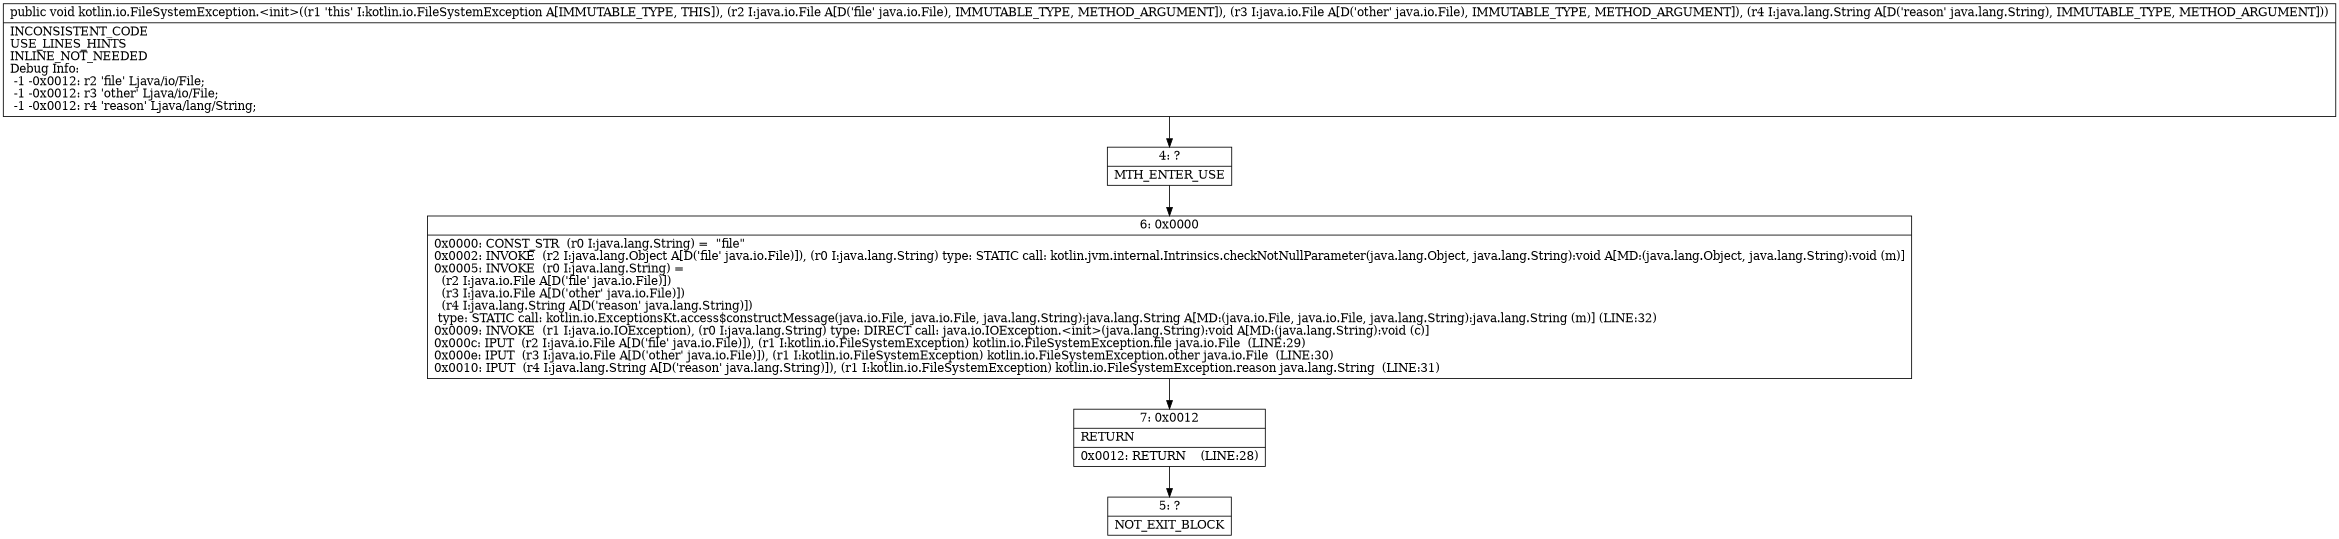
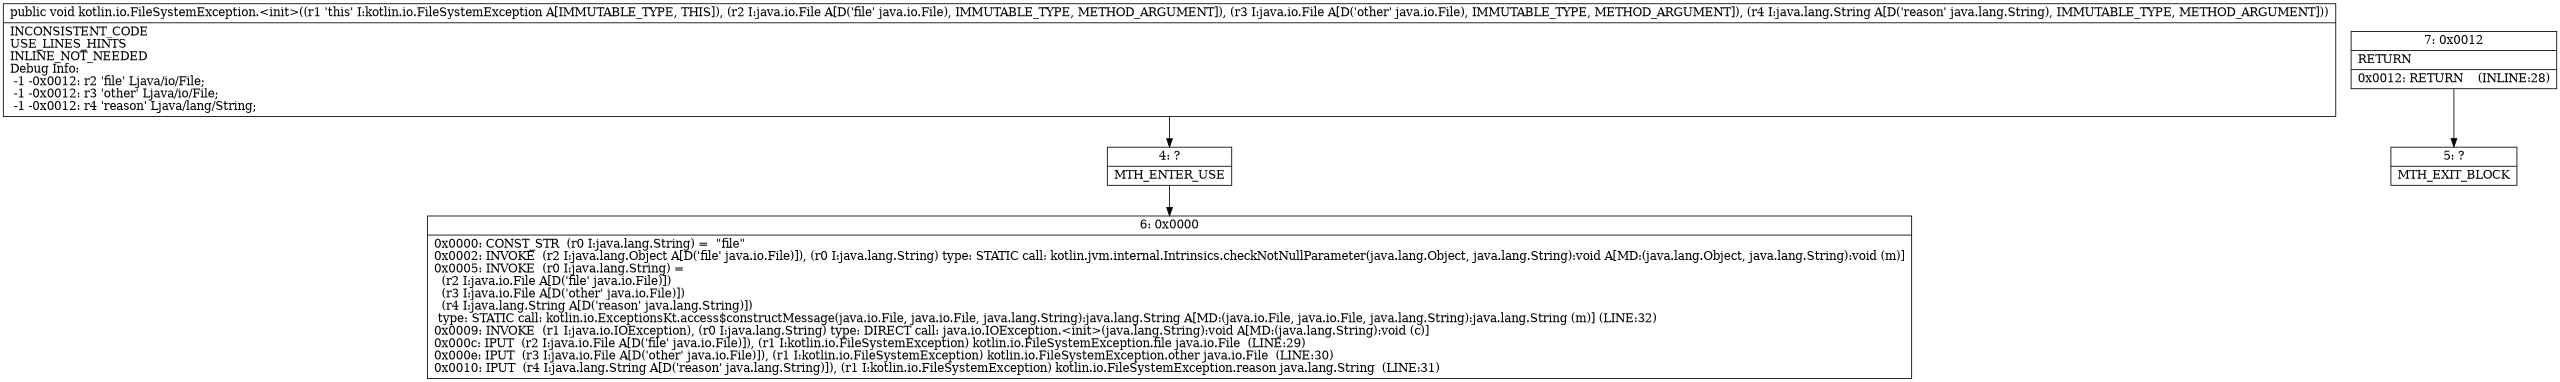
(1170, 390) -> none
(1170, 456) -> (2454, 79)
(1170, 525) -> (2454, 175)
